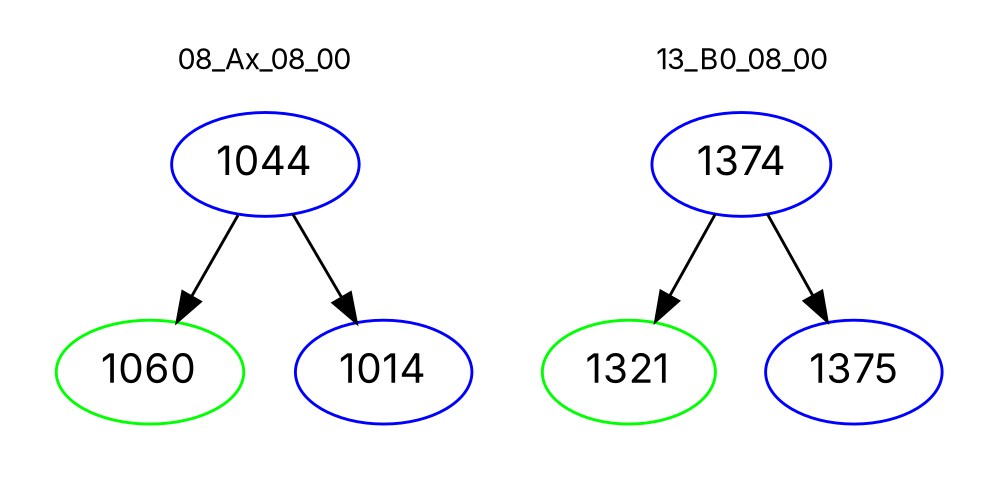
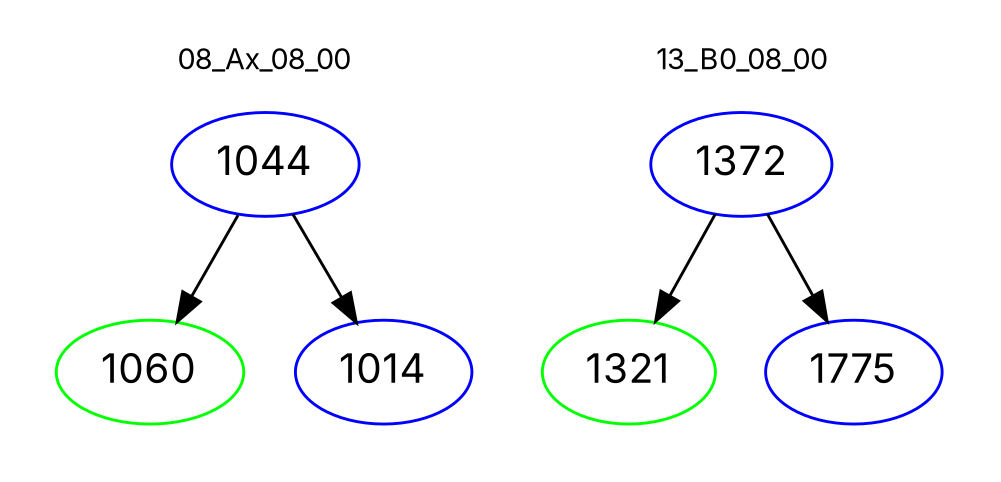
(741, 164) -> (741, 164)
(854, 372) -> (854, 372)
